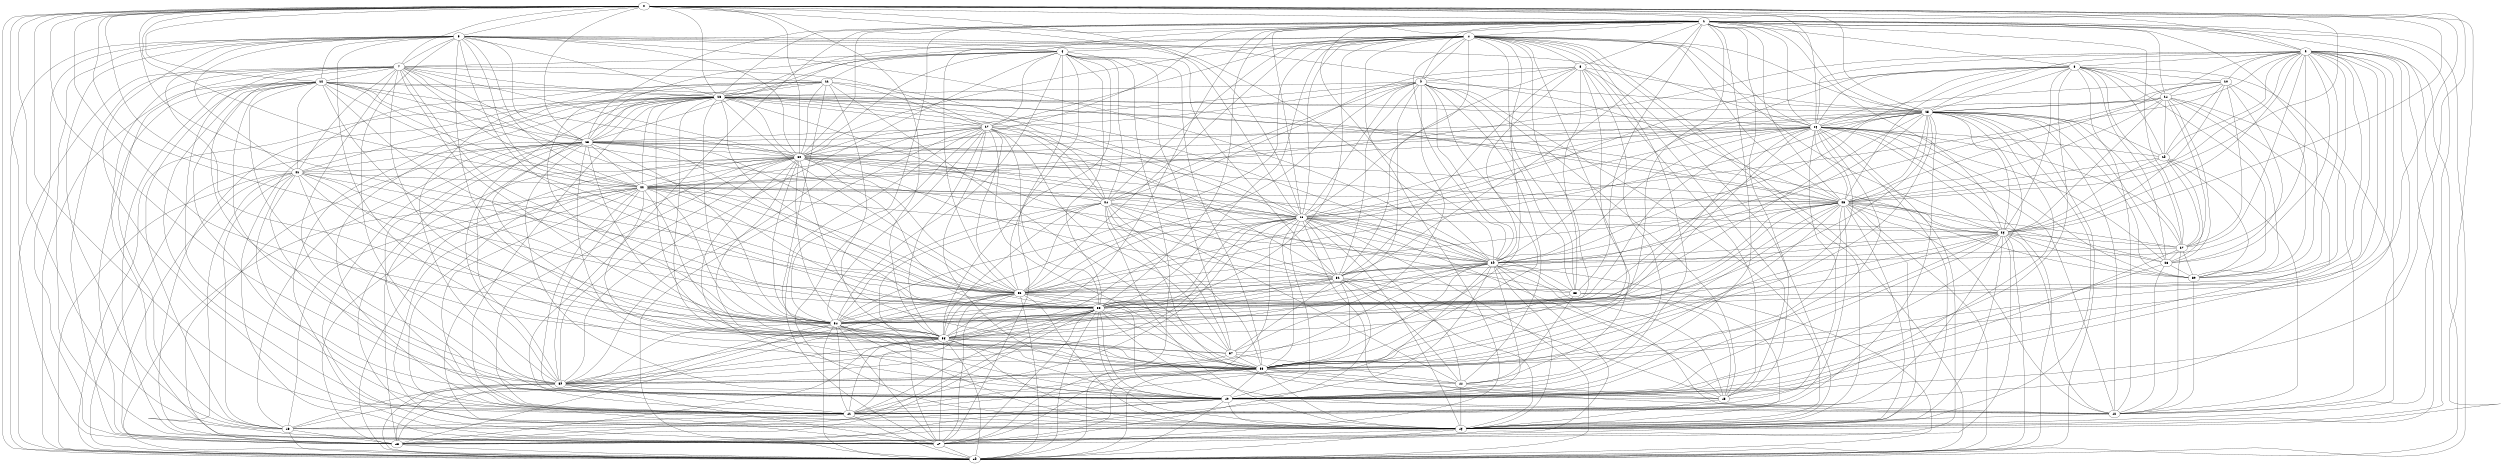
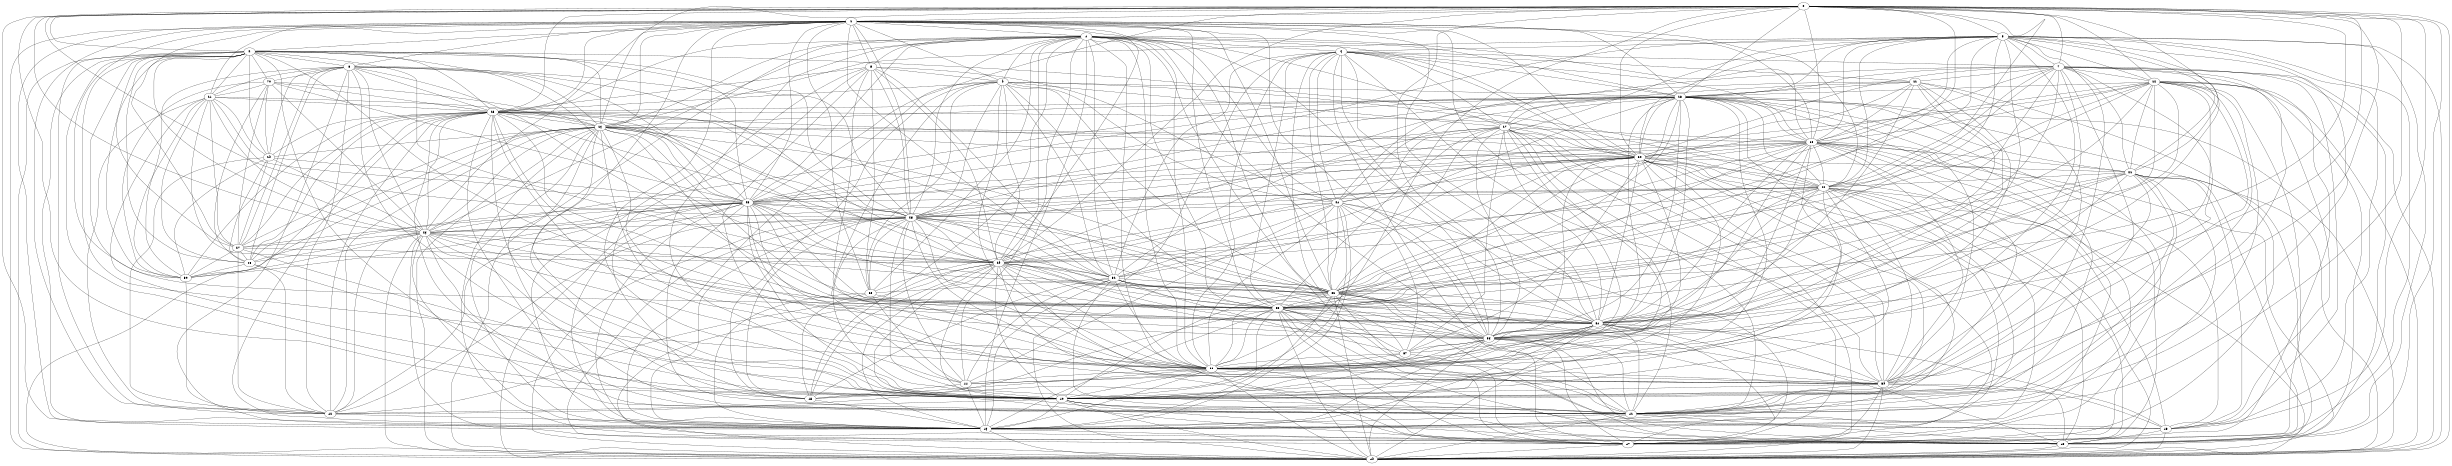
(2226, 82) -> (269, 82)
(1416, 258) -> none
